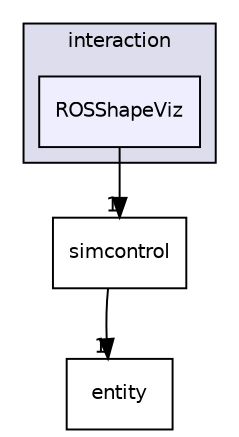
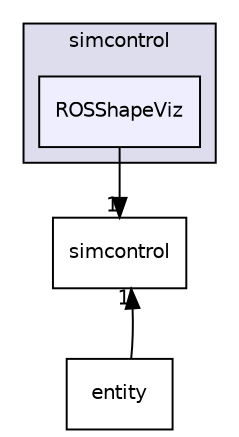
(120, 42) -> (120, 42)
(107, 314) -> (133, 334)
